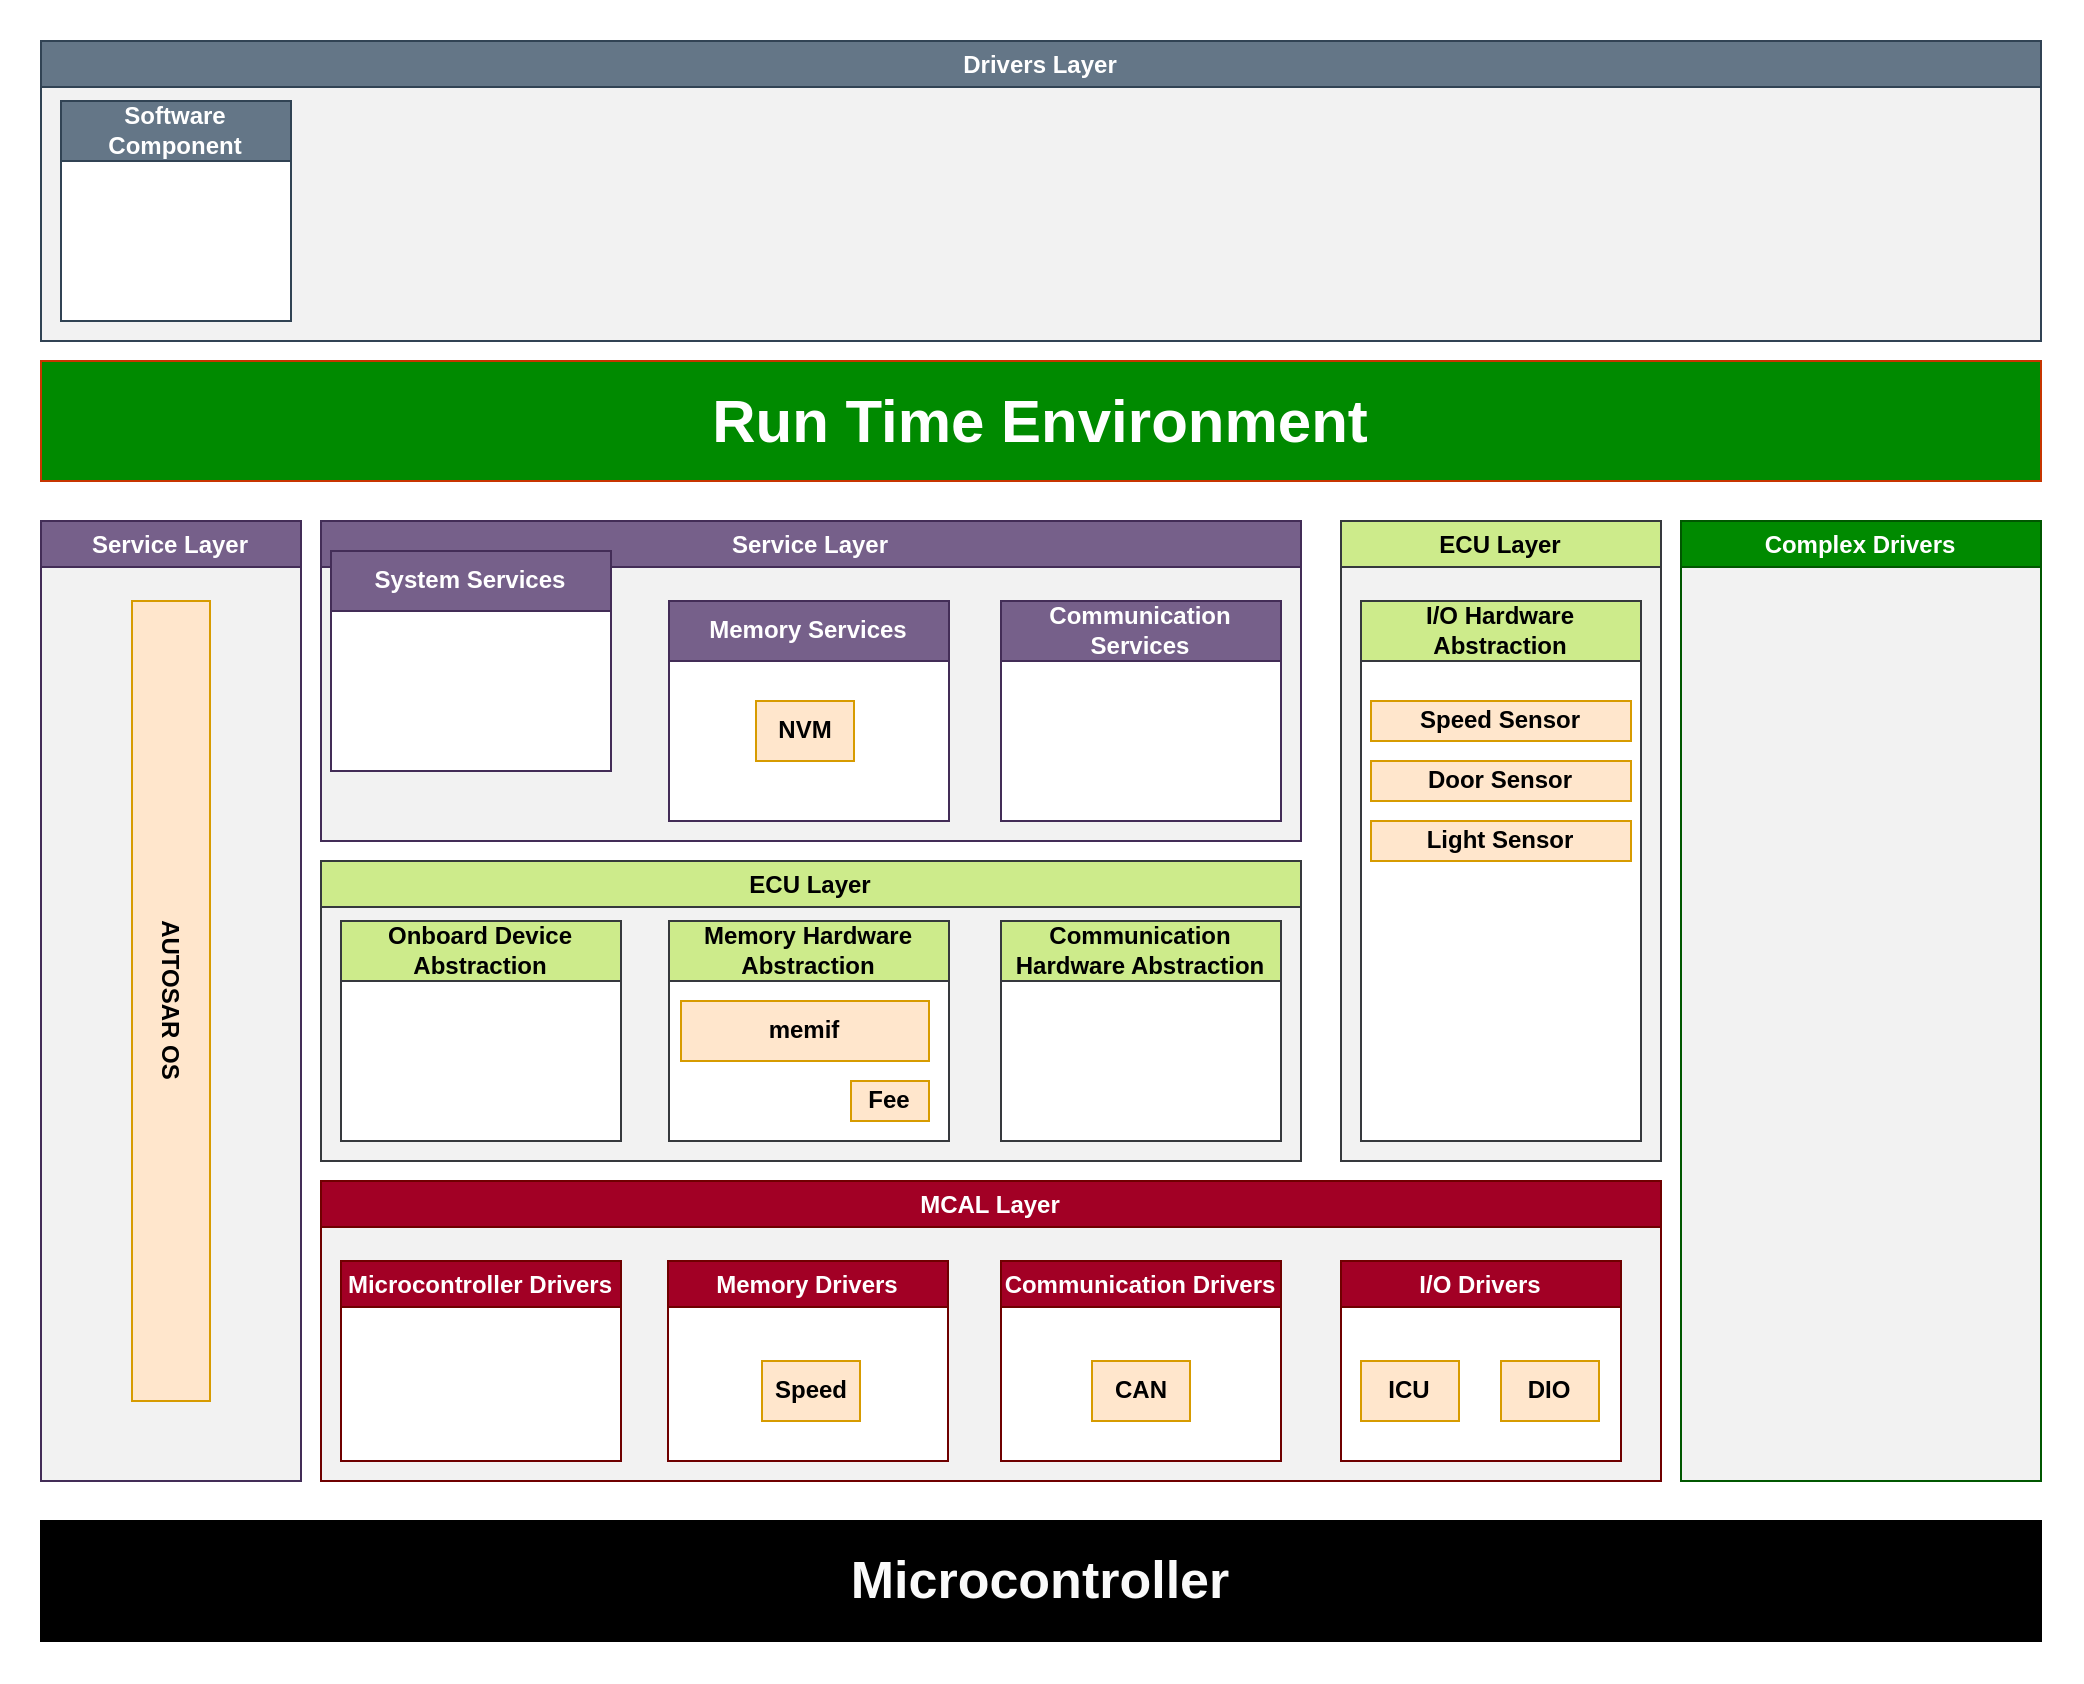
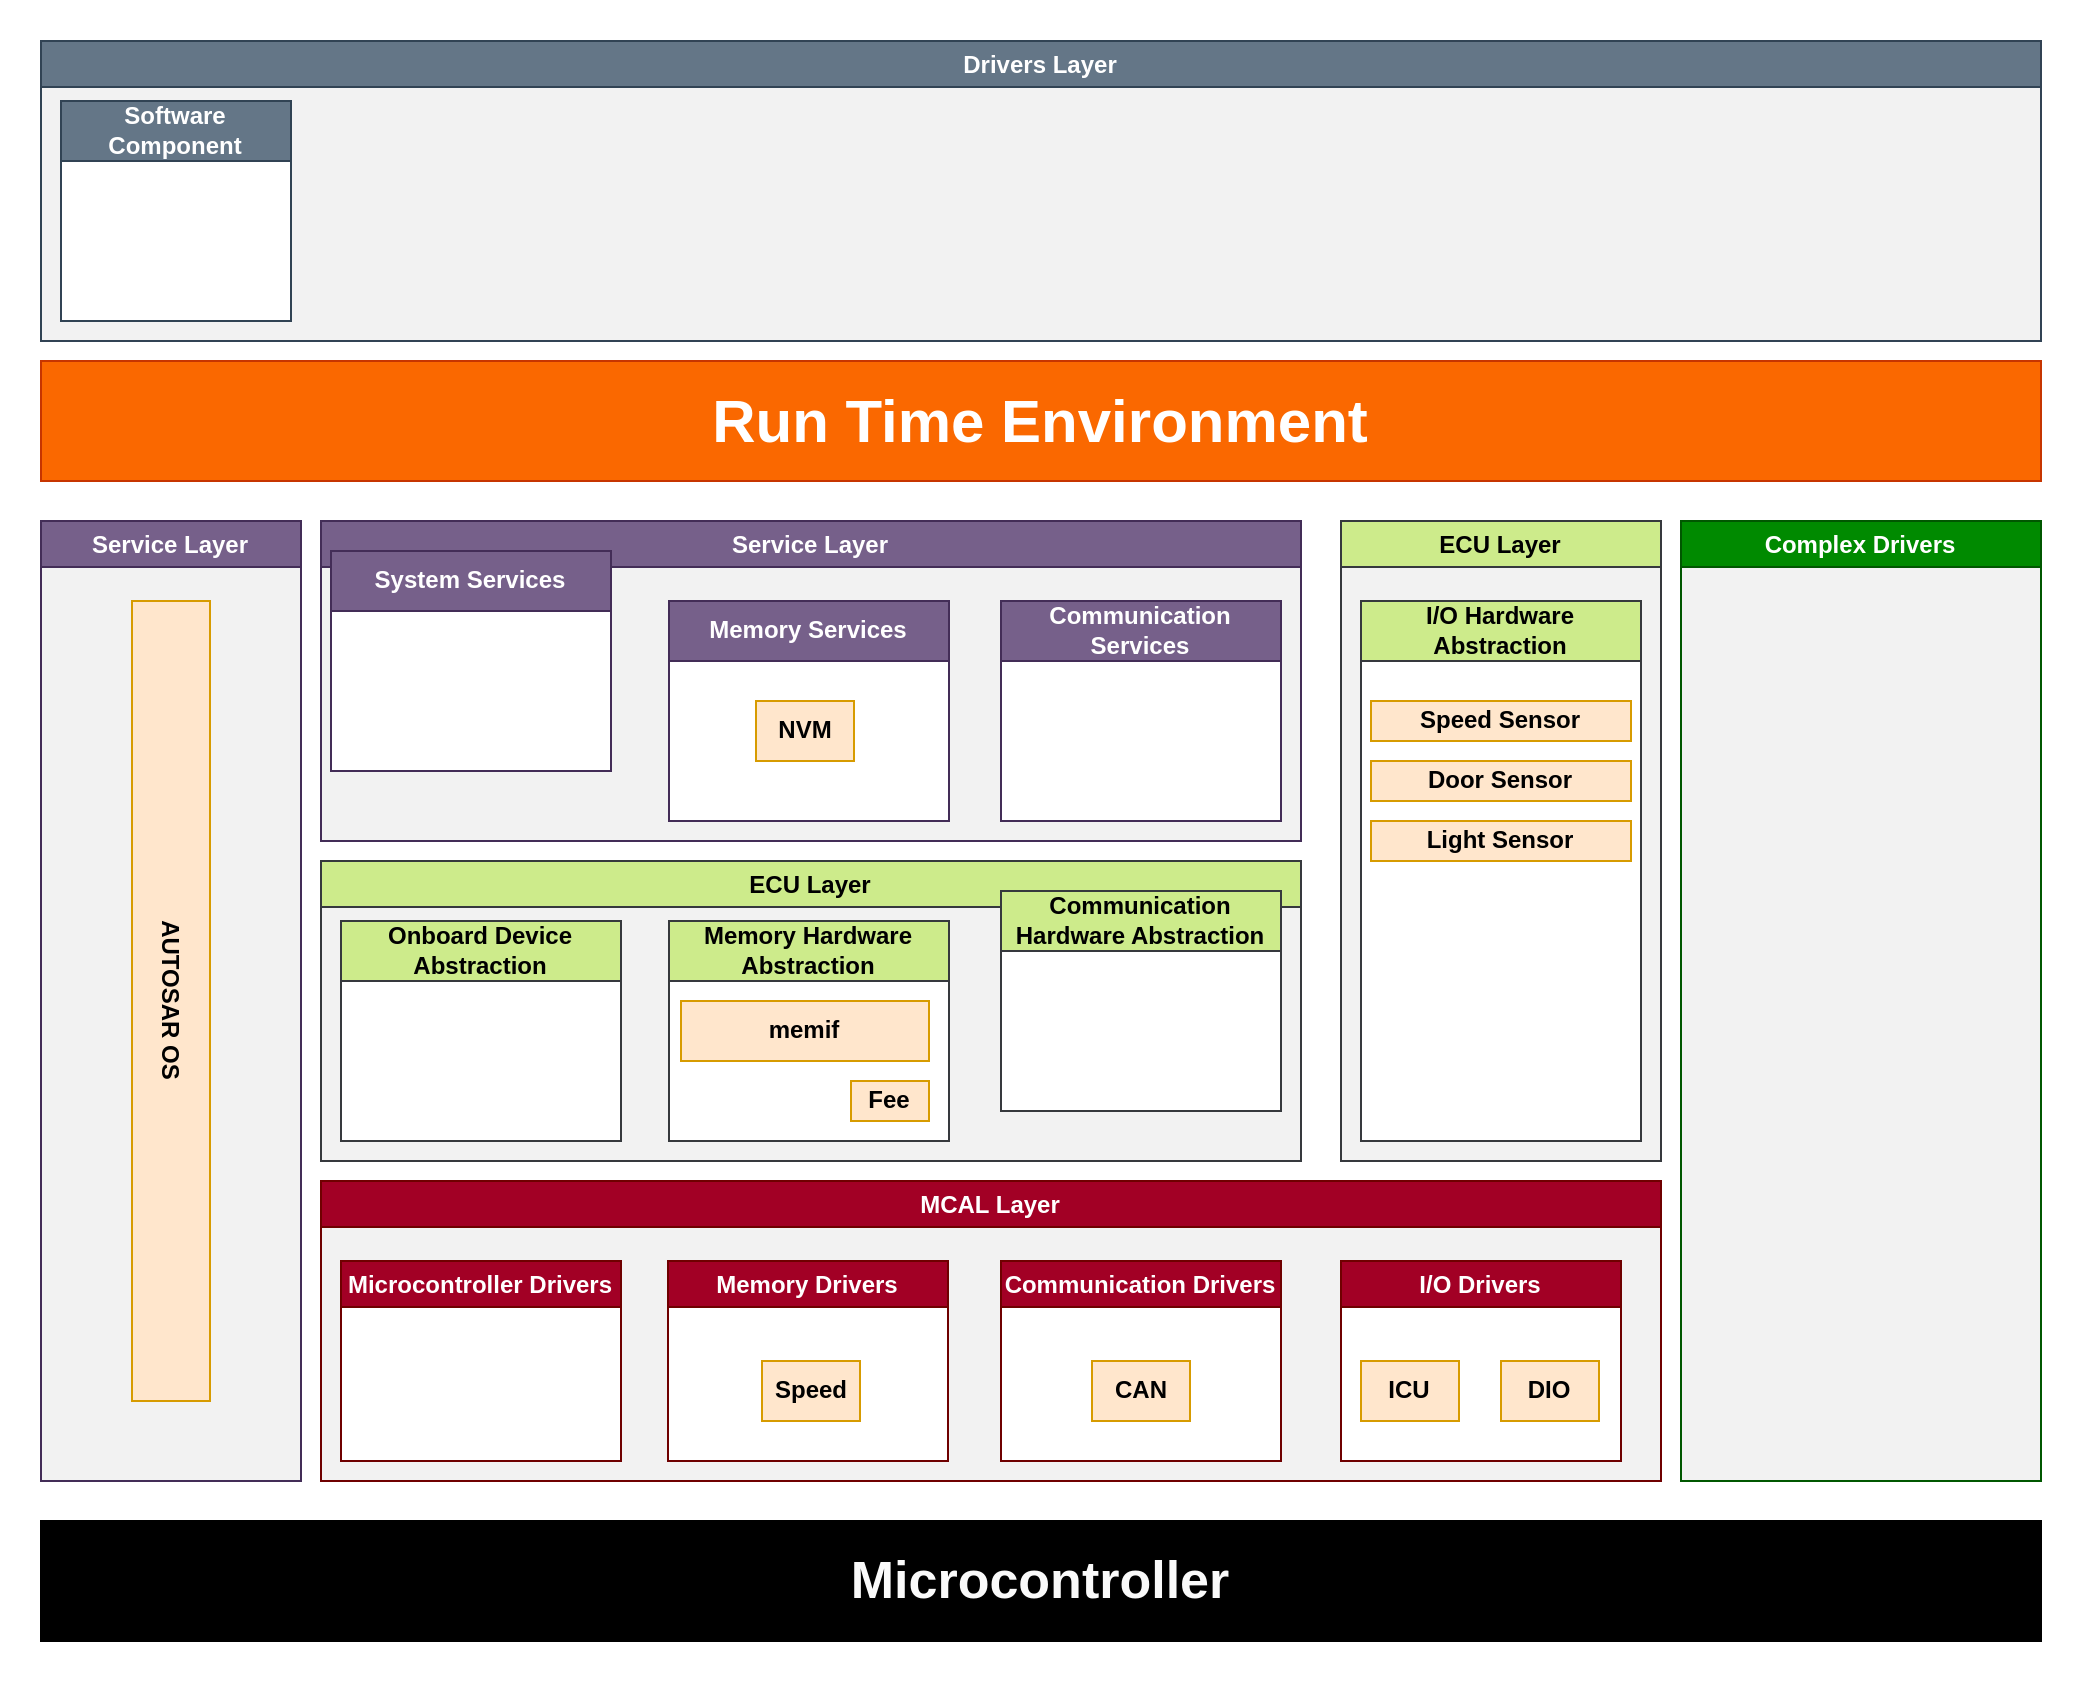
(1041, 421) -> (1041, 421)
(1141, 1031) -> (1141, 1001)
